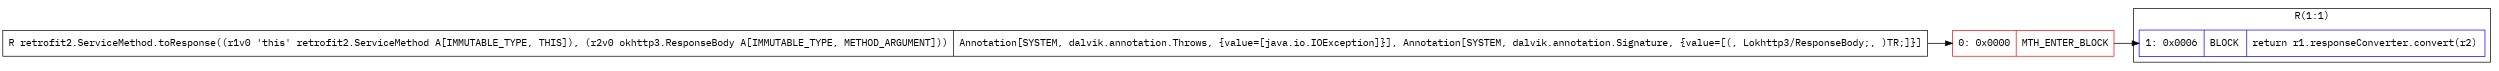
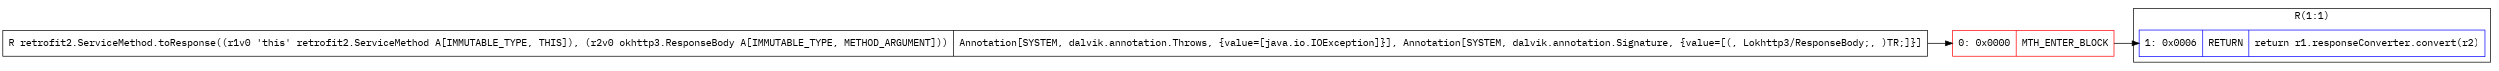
(2224, 43) -> (2226, 43)
